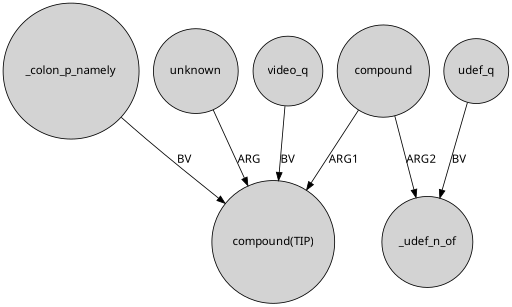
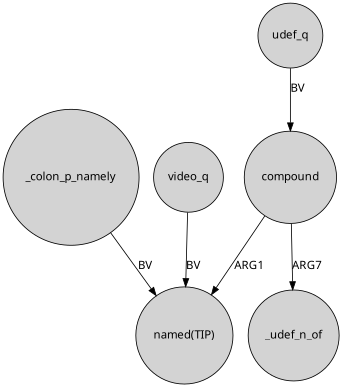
(196, 71) -> none
(455, 146) -> (290, 95)
(421, 160) -> (307, 266)
(273, 242) -> (184, 335)
